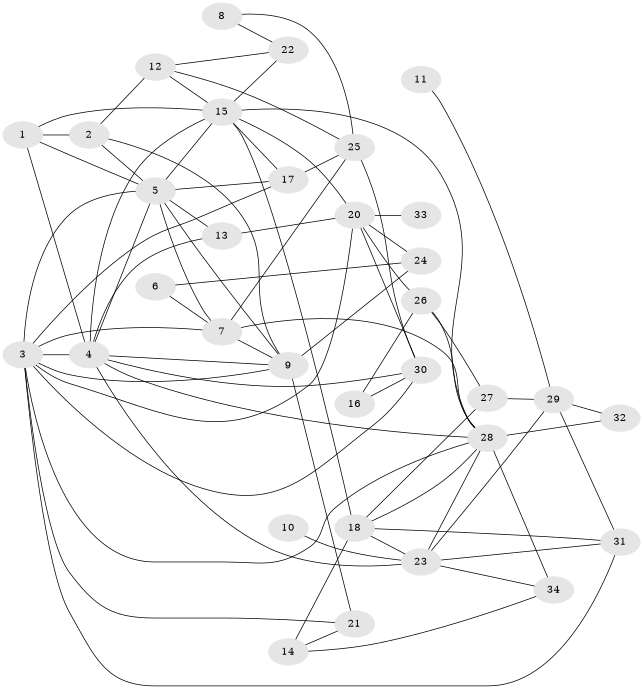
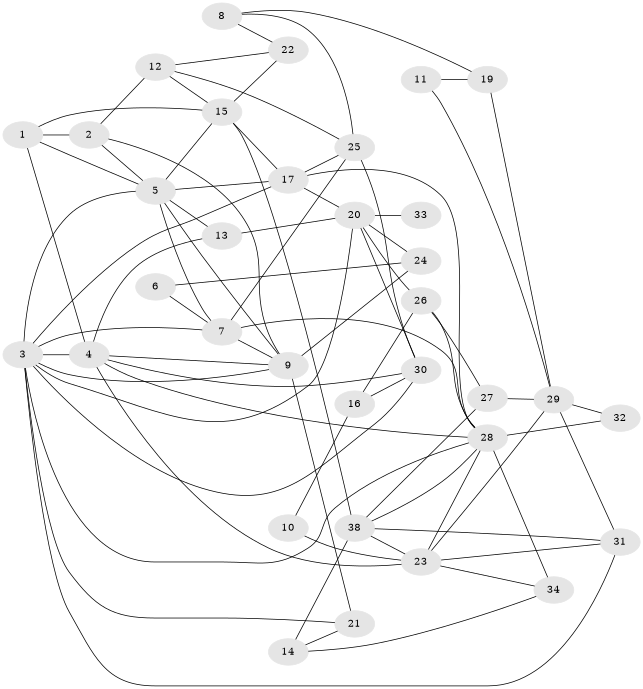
none -> (487, 80)
(299, 153) -> (323, 199)
(450, 194) -> (457, 241)
(115, 211) -> none
(122, 273) -> none
none -> (327, 456)
(355, 528) -> (355, 528)
